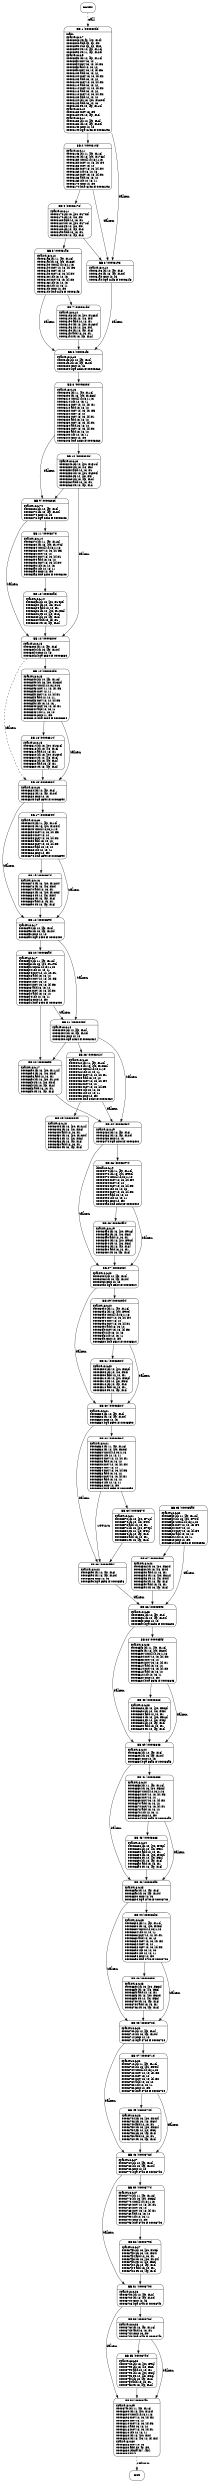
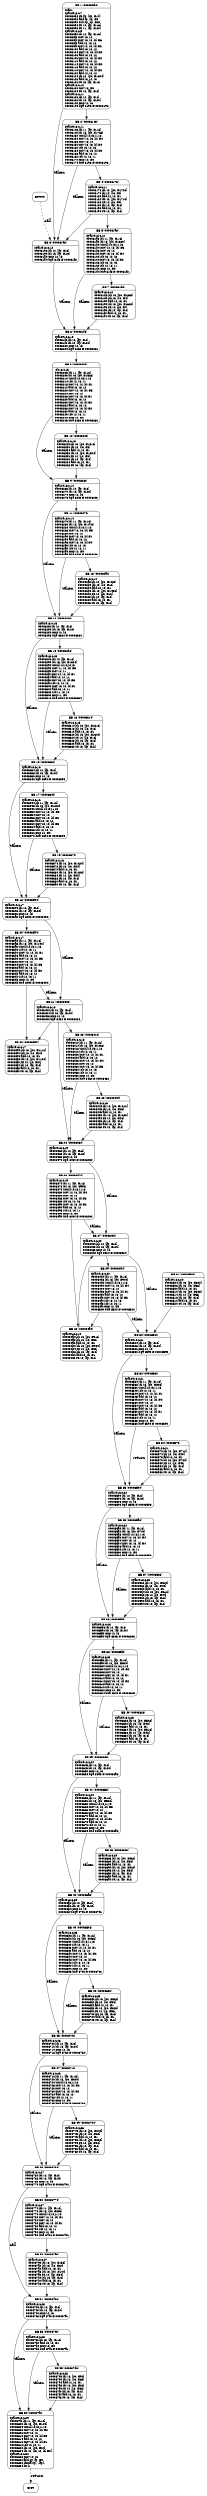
(88, 18) -> (44, 220)
(67, 390) -> (62, 370)
(33, 506) -> (64, 486)
(79, 564) -> (60, 585)
(4, 718) -> (25, 697)
(75, 1108) -> (88, 1134)
(105, 1168) -> (59, 1181)
(113, 1350) -> (96, 1318)
none -> (130, 1511)
(108, 2233) -> (13, 2245)
